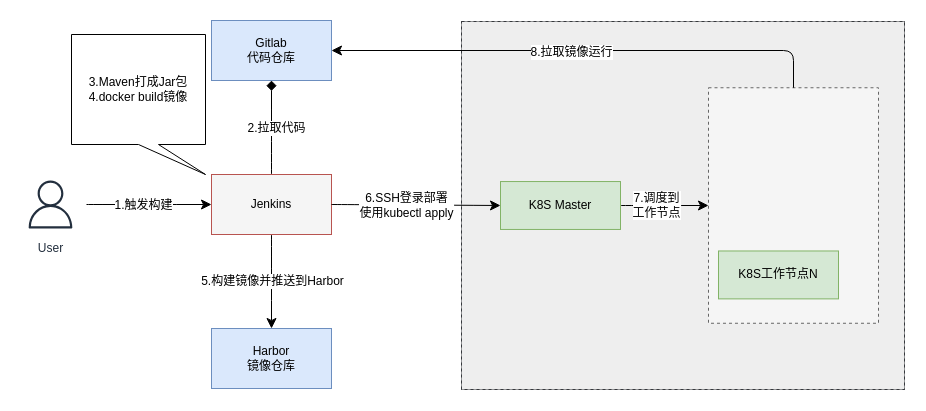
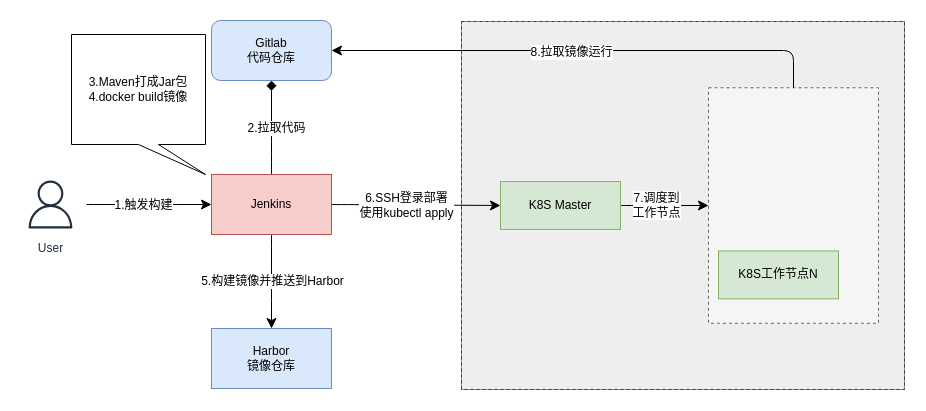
(272, 51) -> (272, 51)
(272, 205) -> (272, 205)
